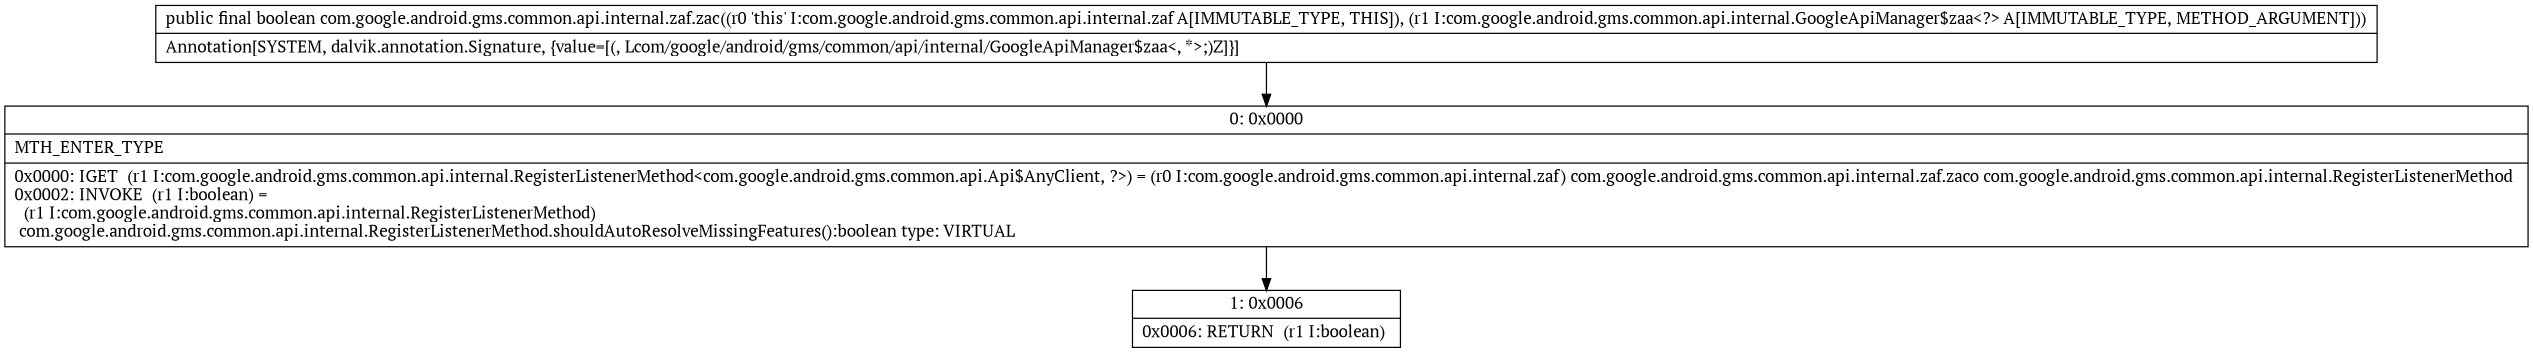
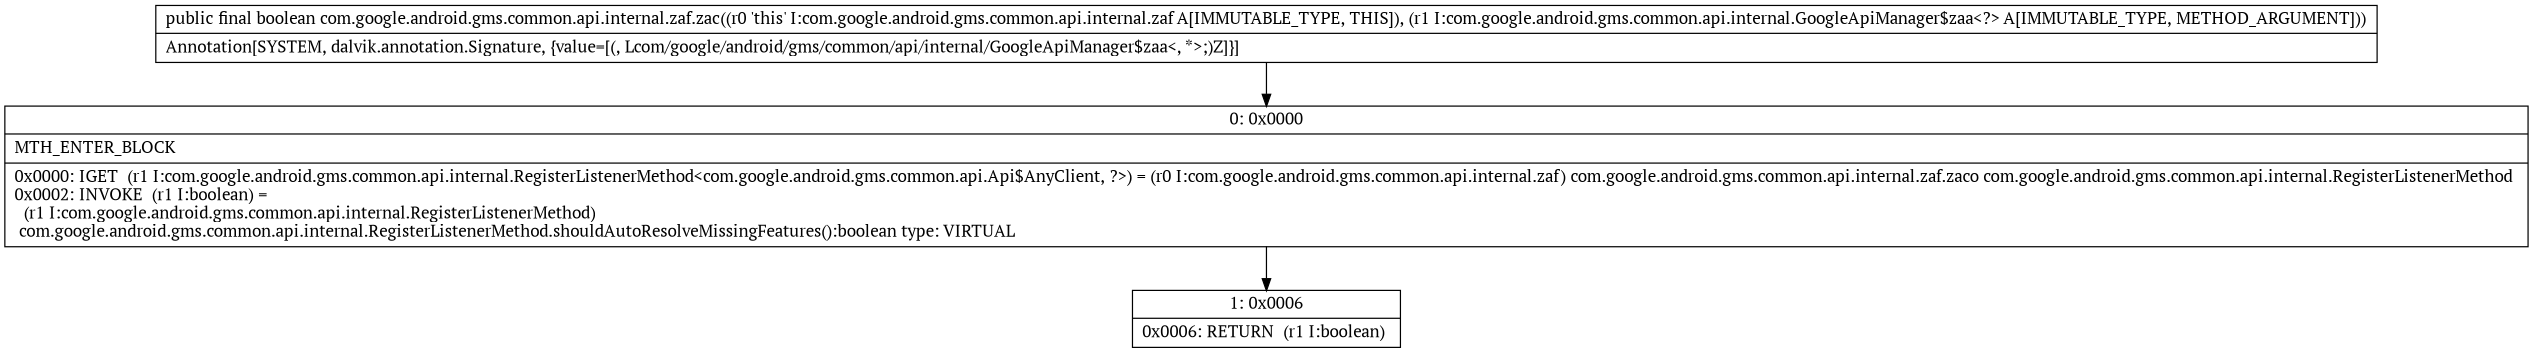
(90, 148) -> (95, 148)
